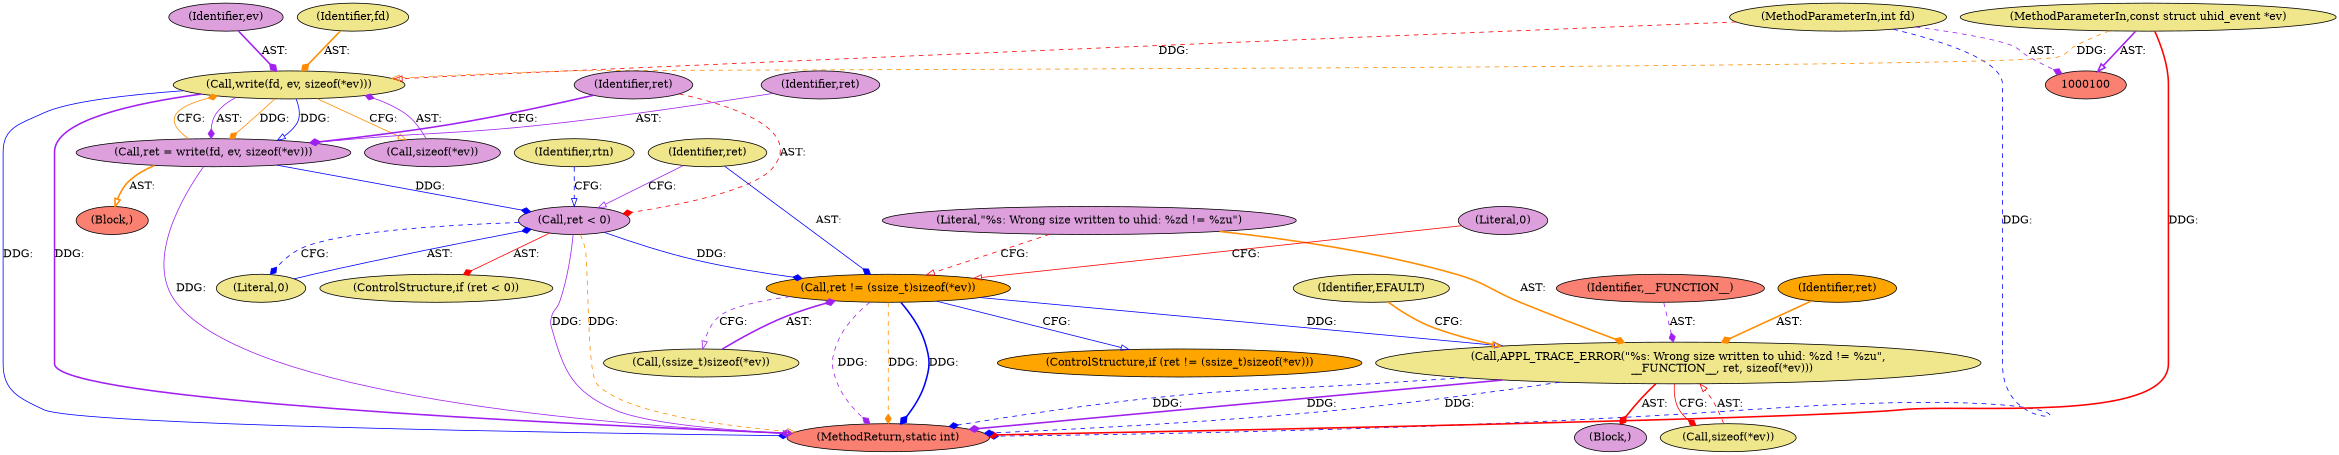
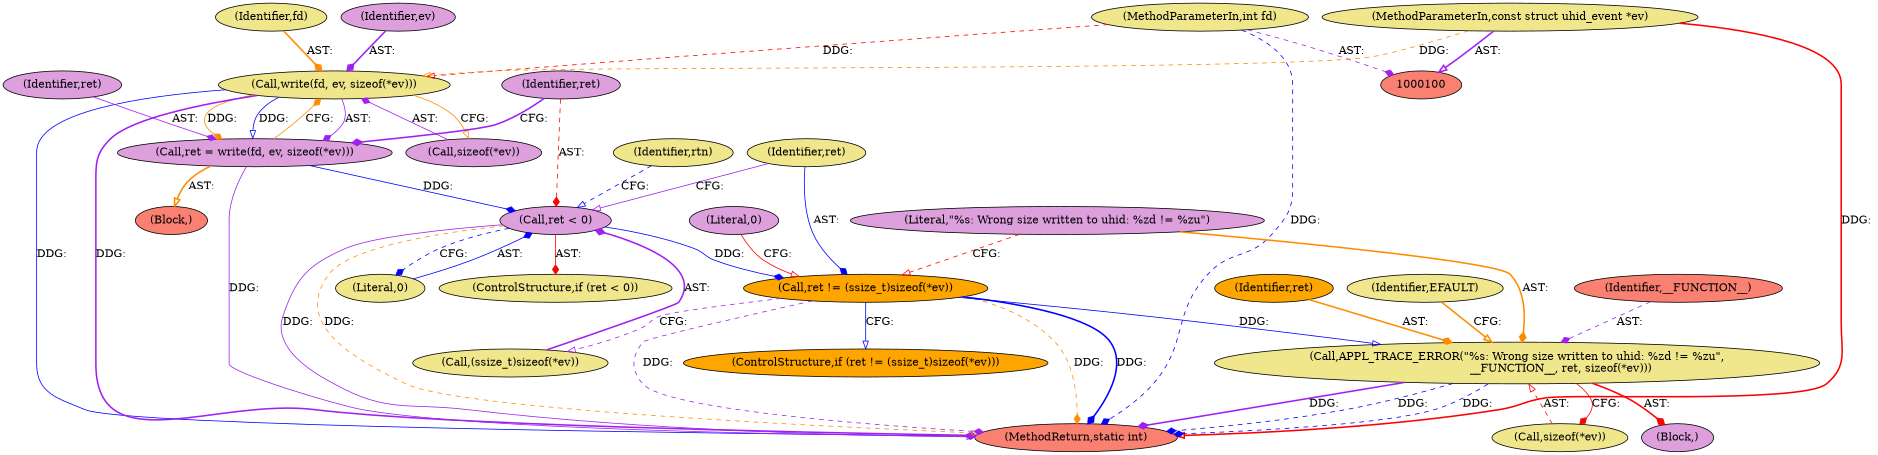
(772, 322) -> (668, 307)
(1758, 417) -> (1748, 395)
